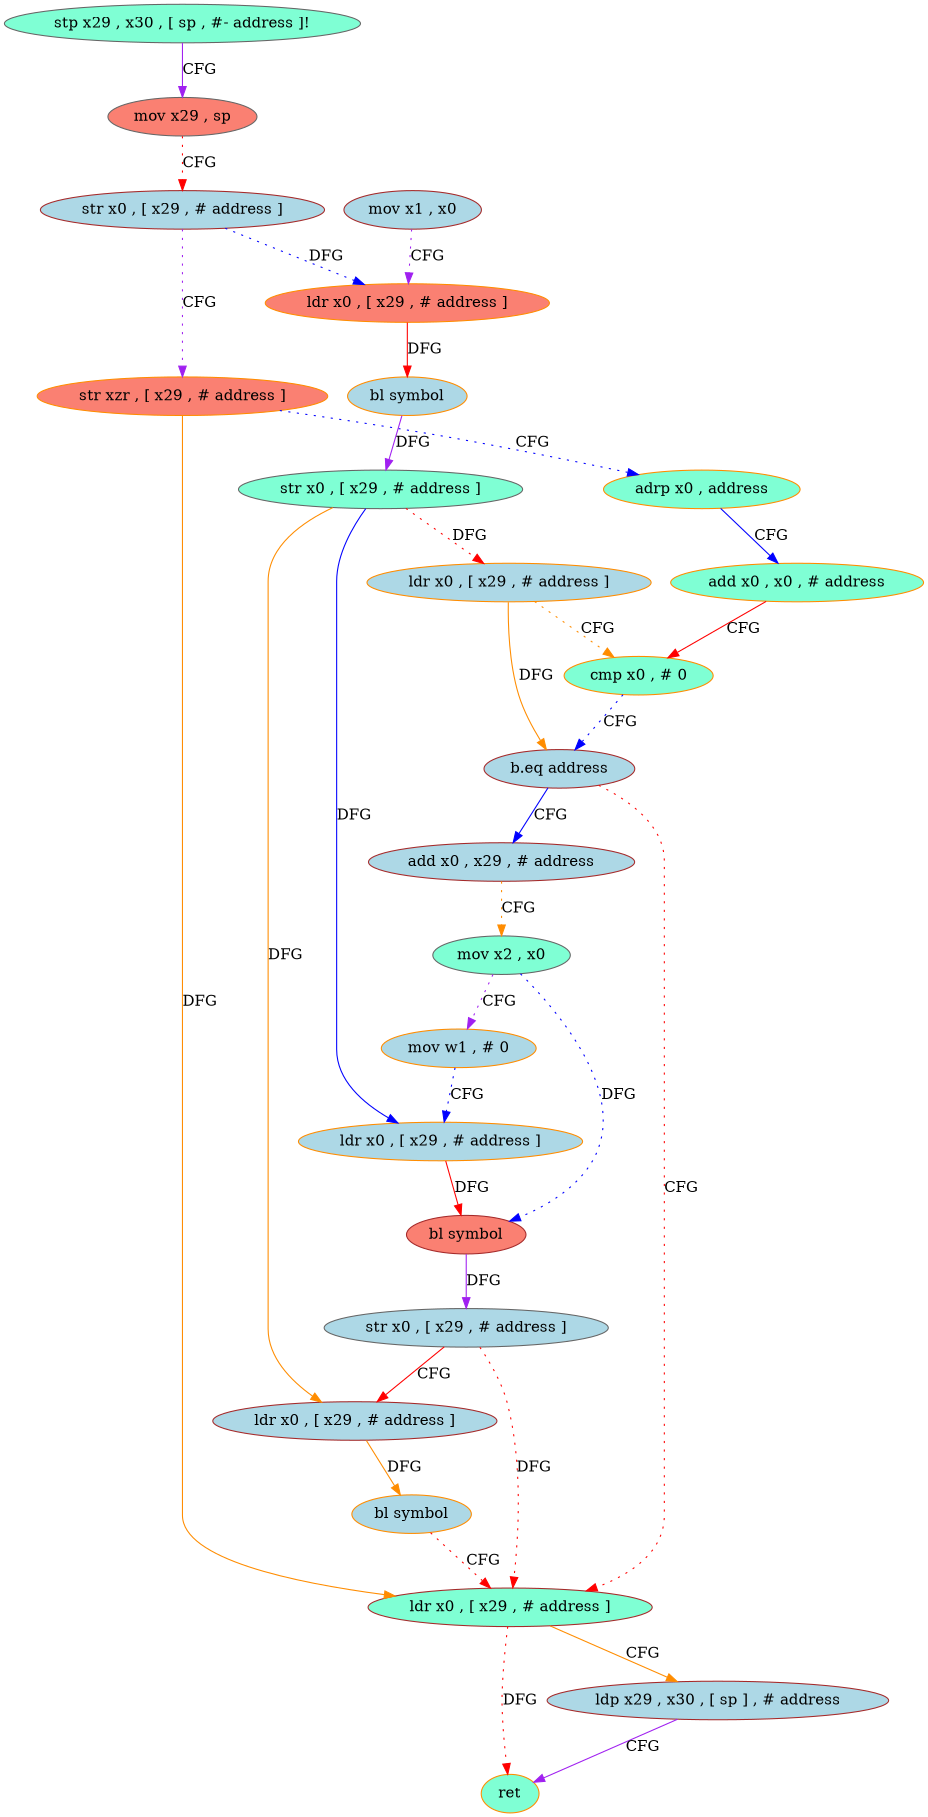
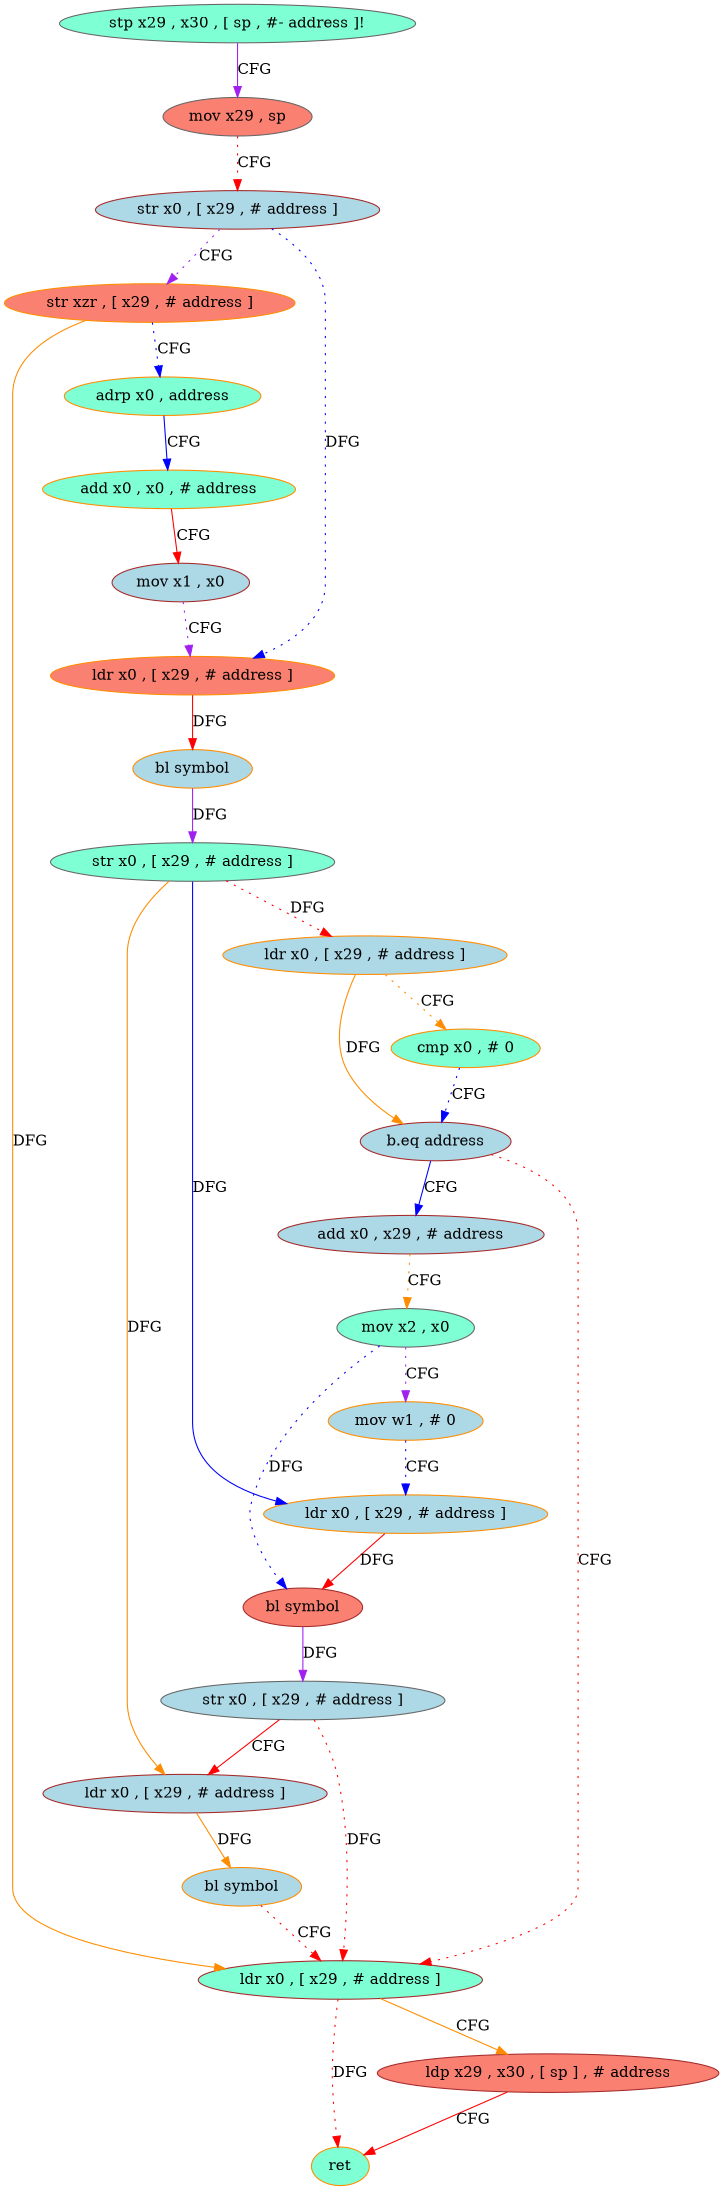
(722, 627) -> (174, 531)
(718, 1700) -> (548, 2073)
(611, 1749) -> (441, 2121)
